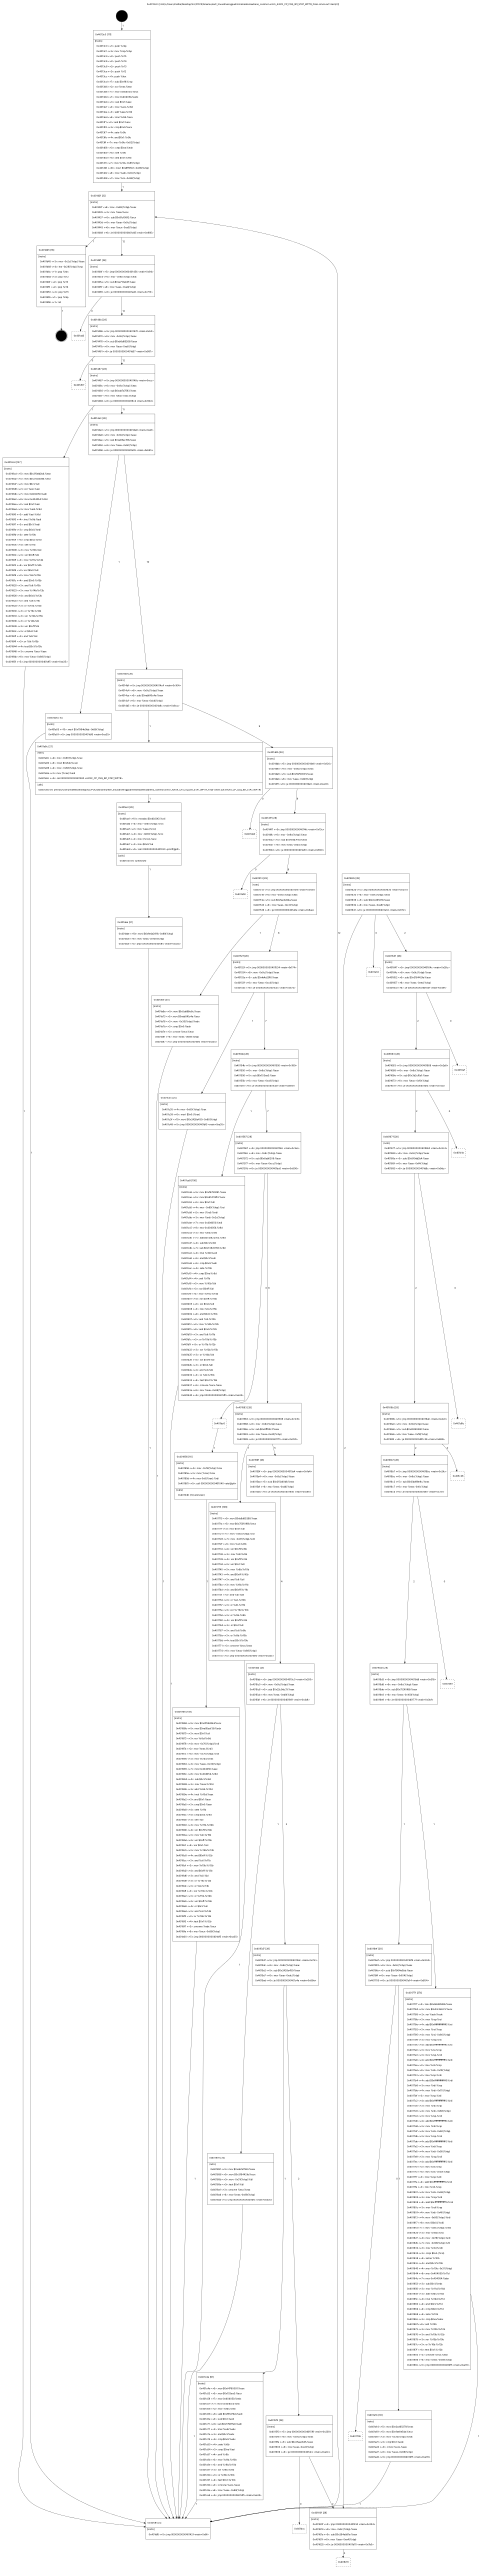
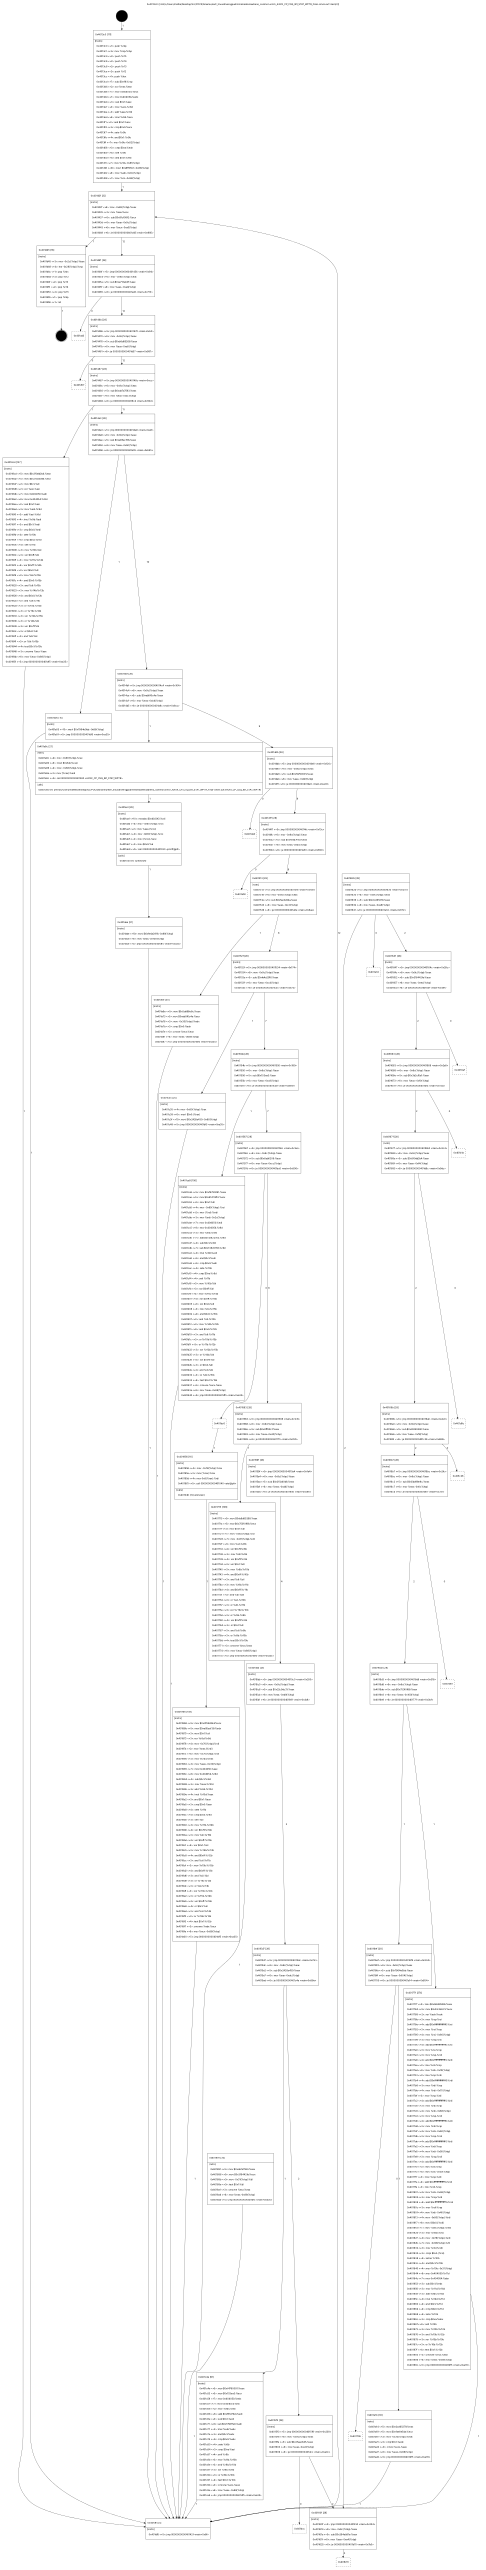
(274, 1449) -> none
(252, 1927) -> none
